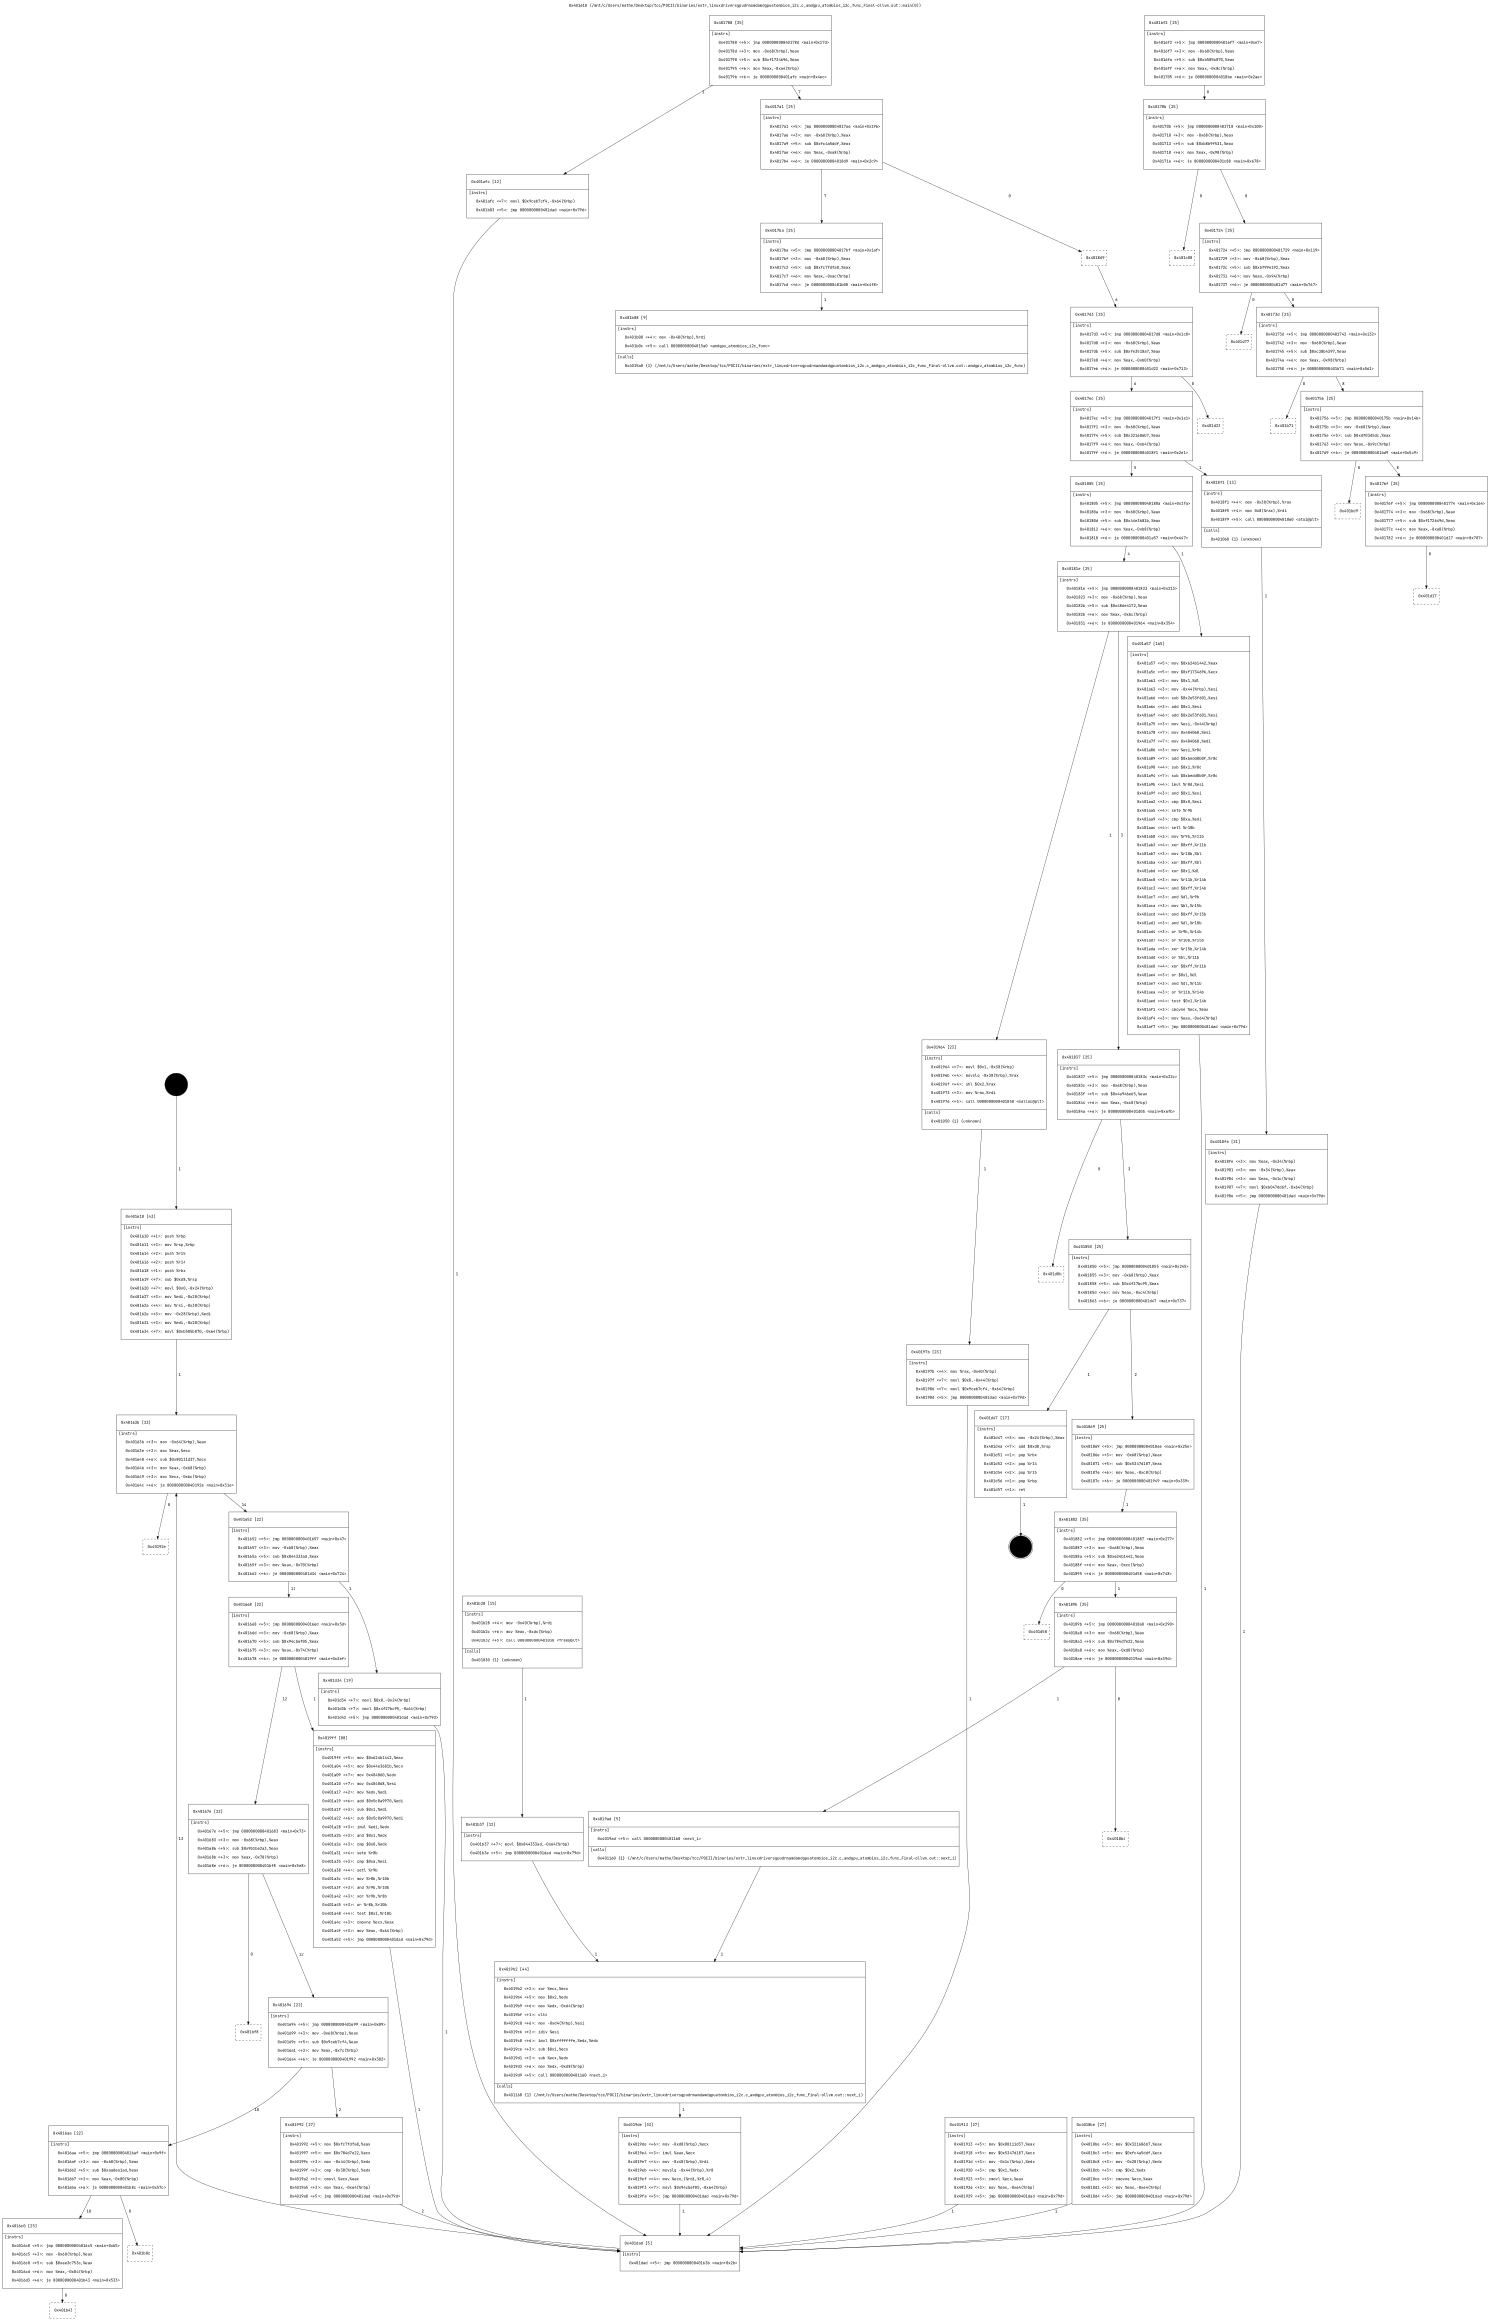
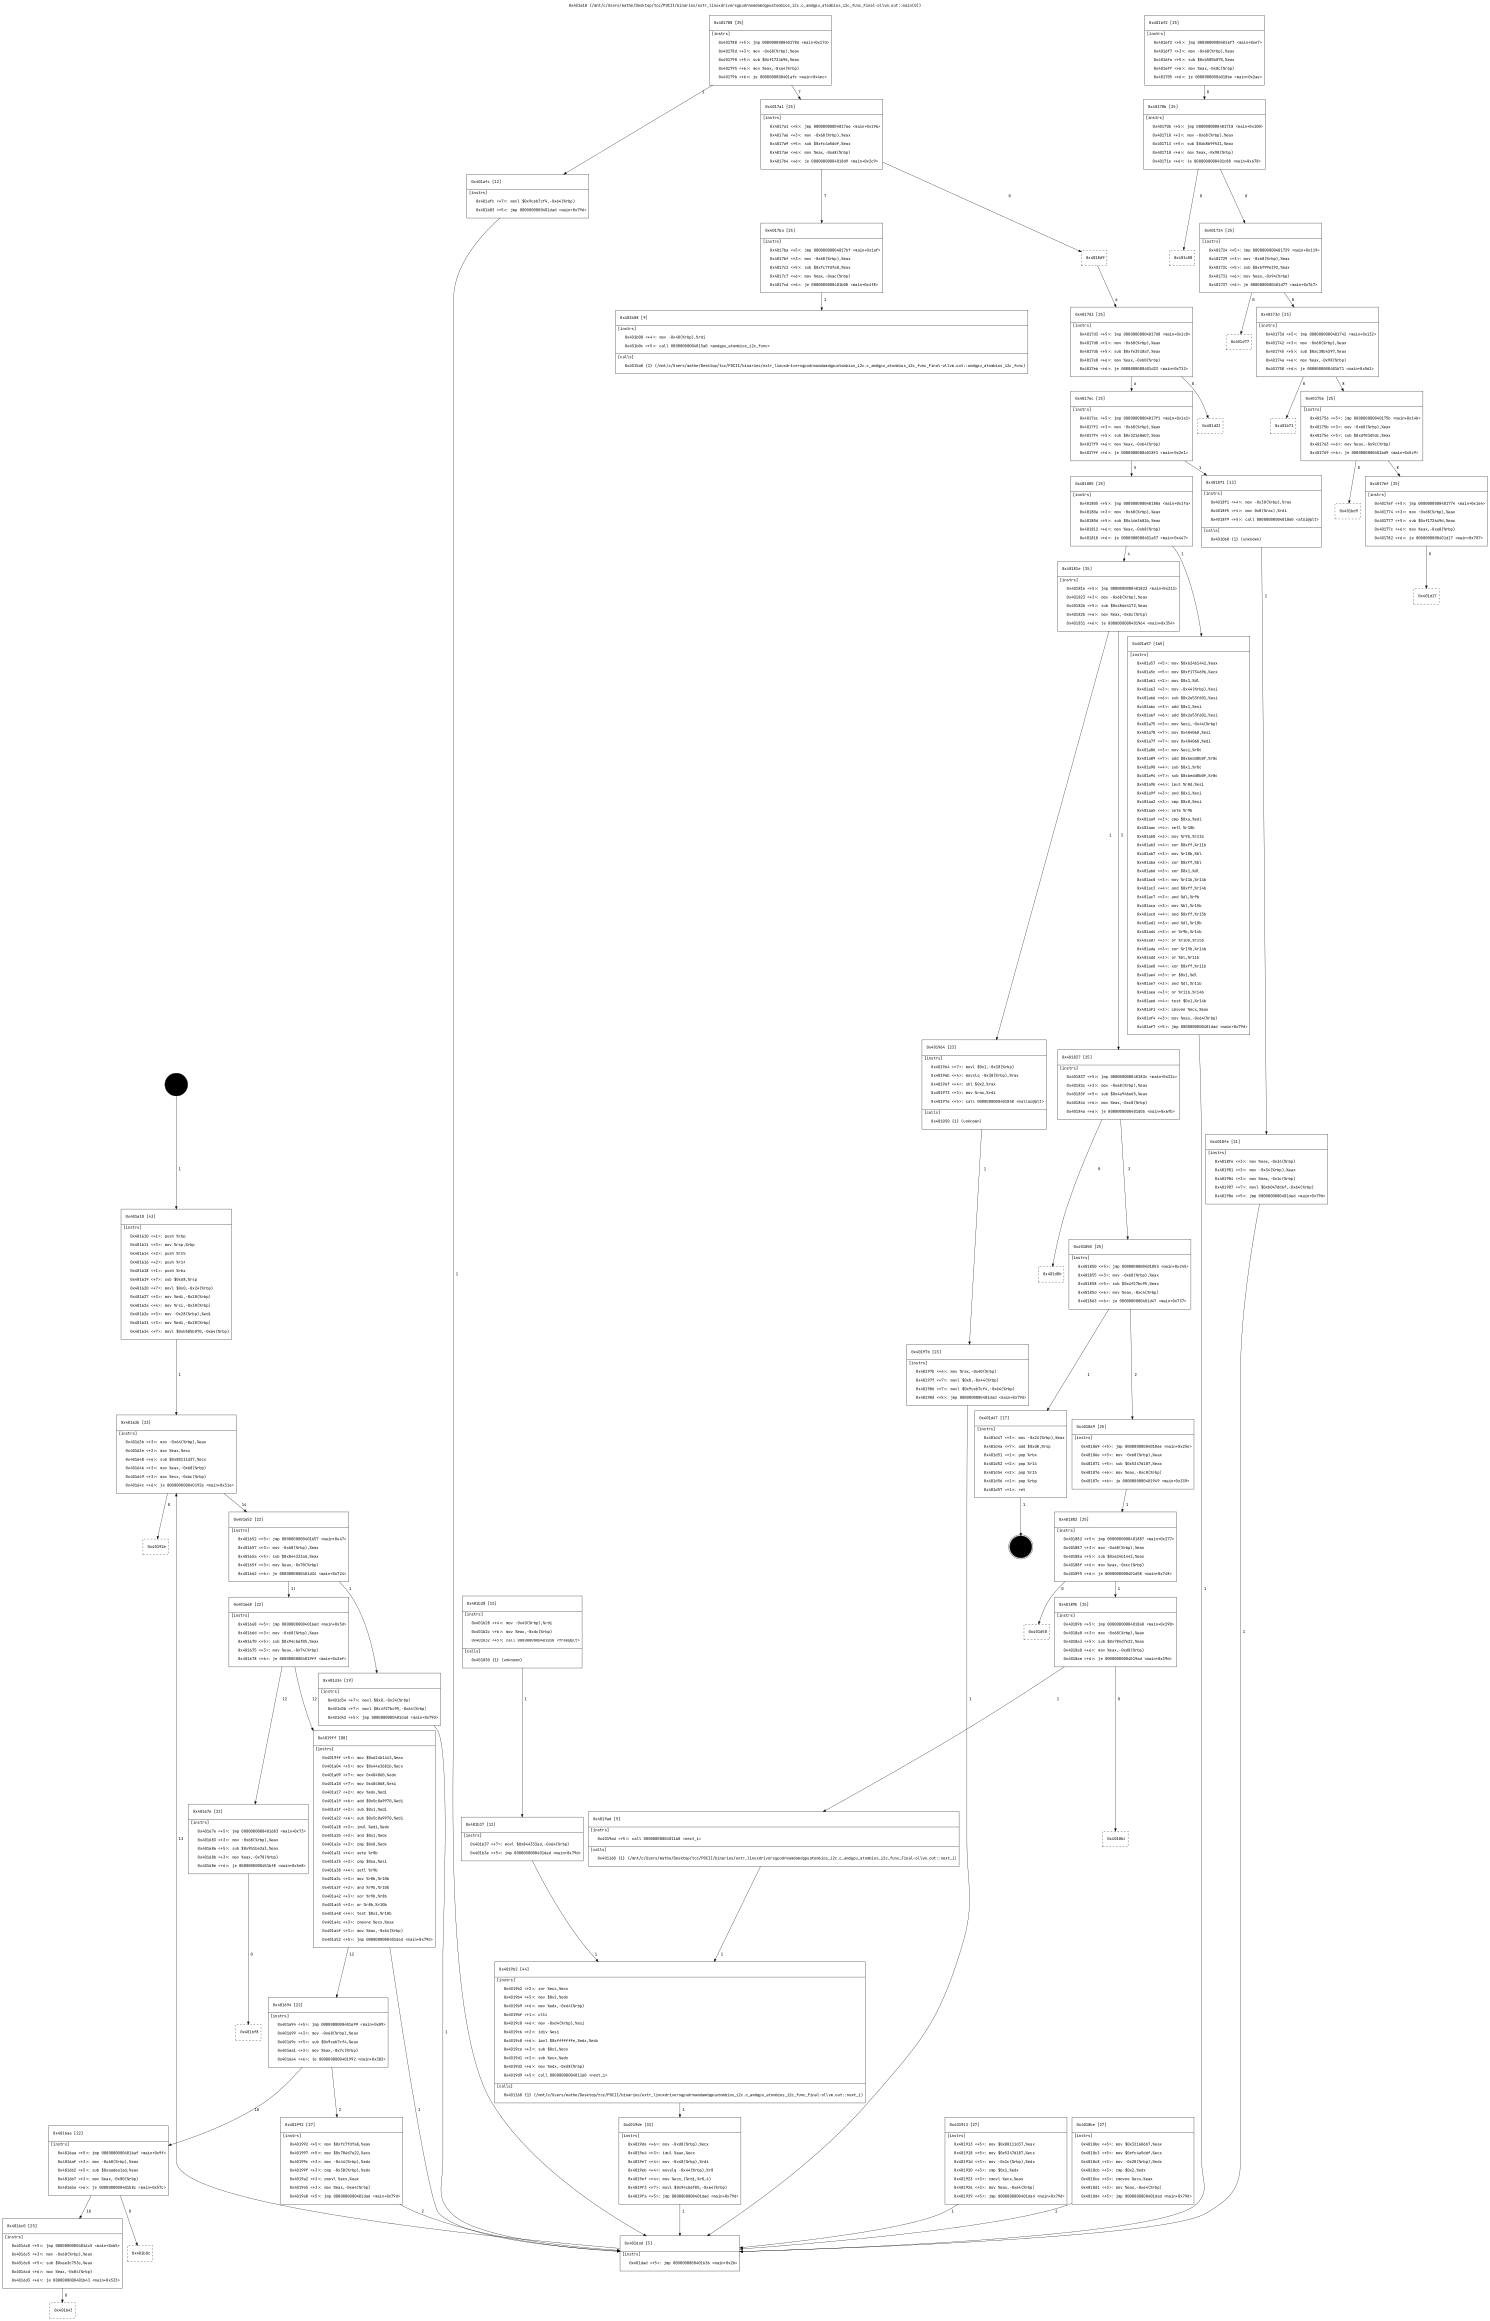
(314, 1699) -> (314, 1699)
(288, 1934) -> (343, 1971)
